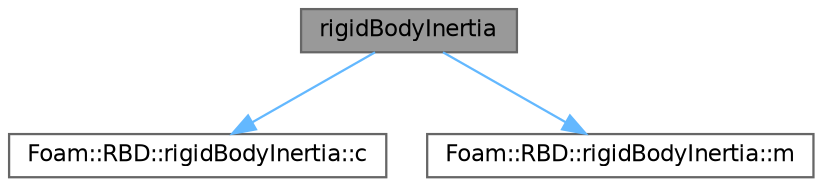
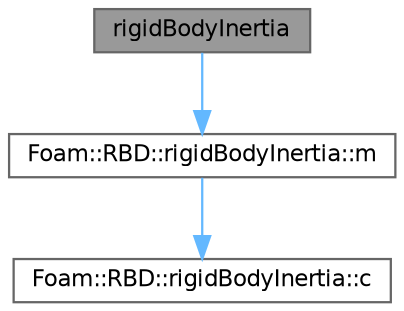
(314, 87) -> (202, 207)
